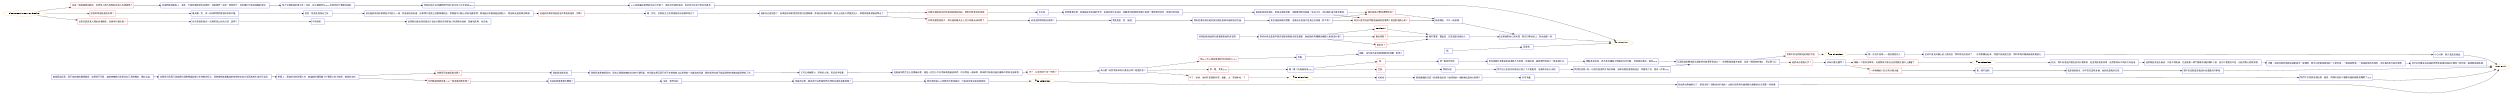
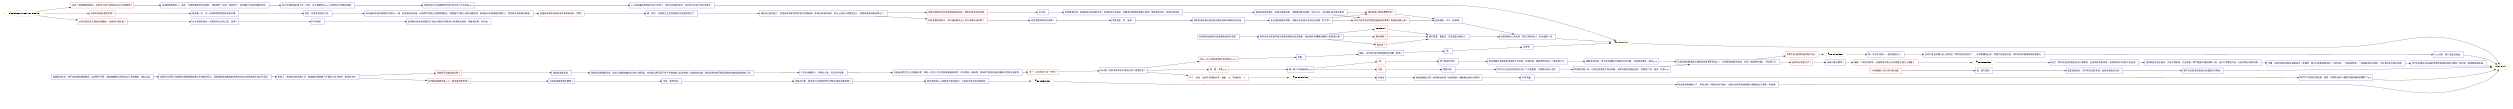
none -> (2070, 47)
none -> (1423, 52)
(1857, 67) -> none
